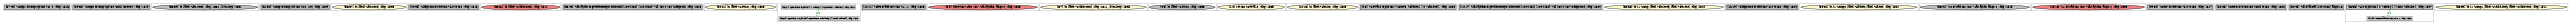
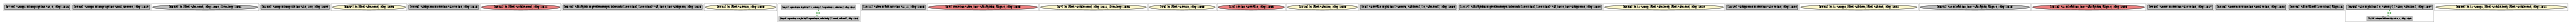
(1182, 7) -> (1182, 7)
(1251, 7) -> (1251, 7)
